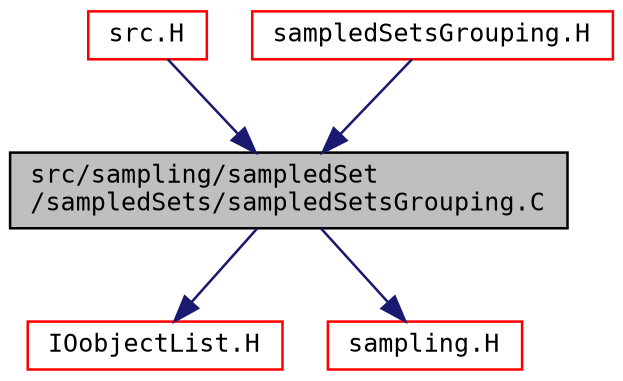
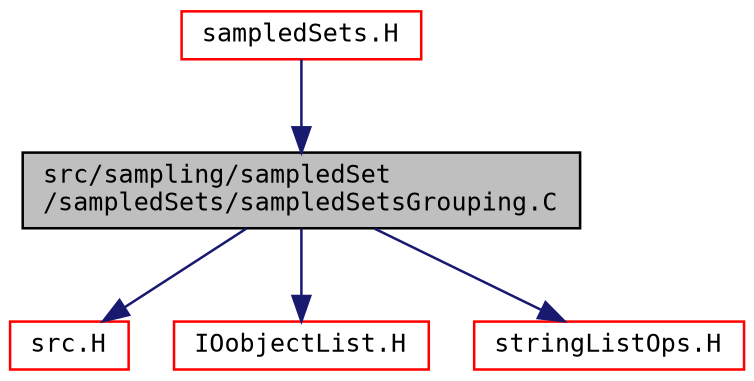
(433, 35) -> (301, 35)
(203, 97) -> (185, 268)
(425, 346) -> (609, 346)
